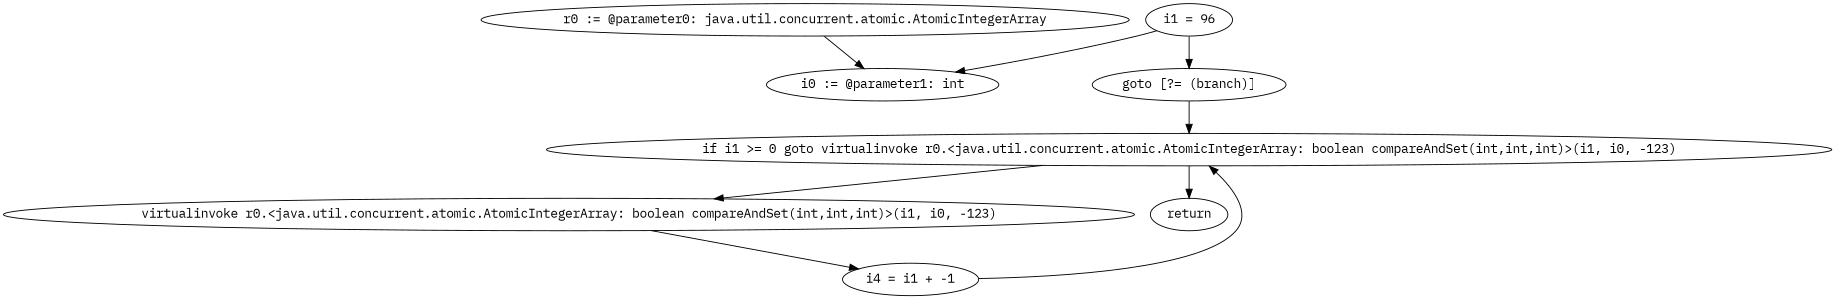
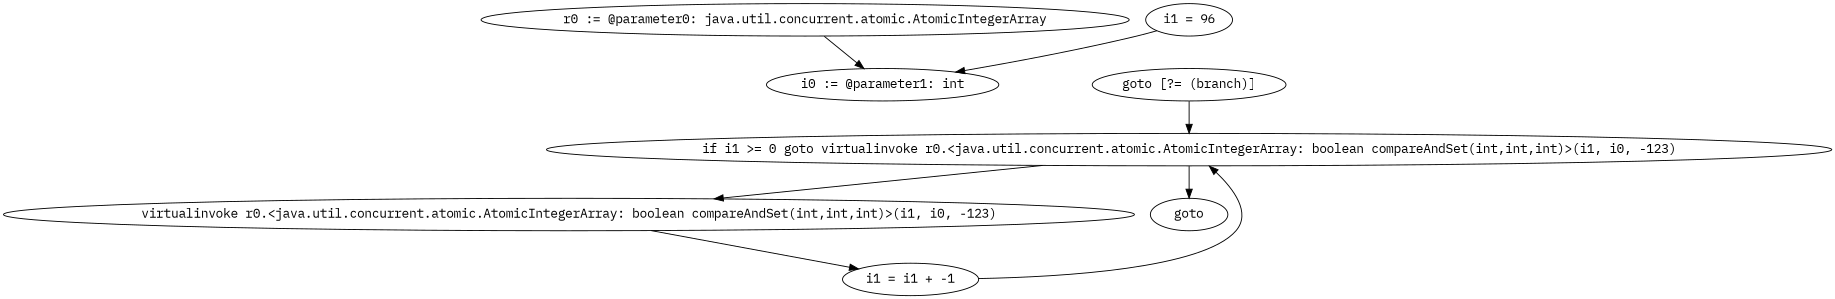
(1189, 48) -> none
(1189, 215) -> (1189, 215)
(911, 279) -> (911, 279)
